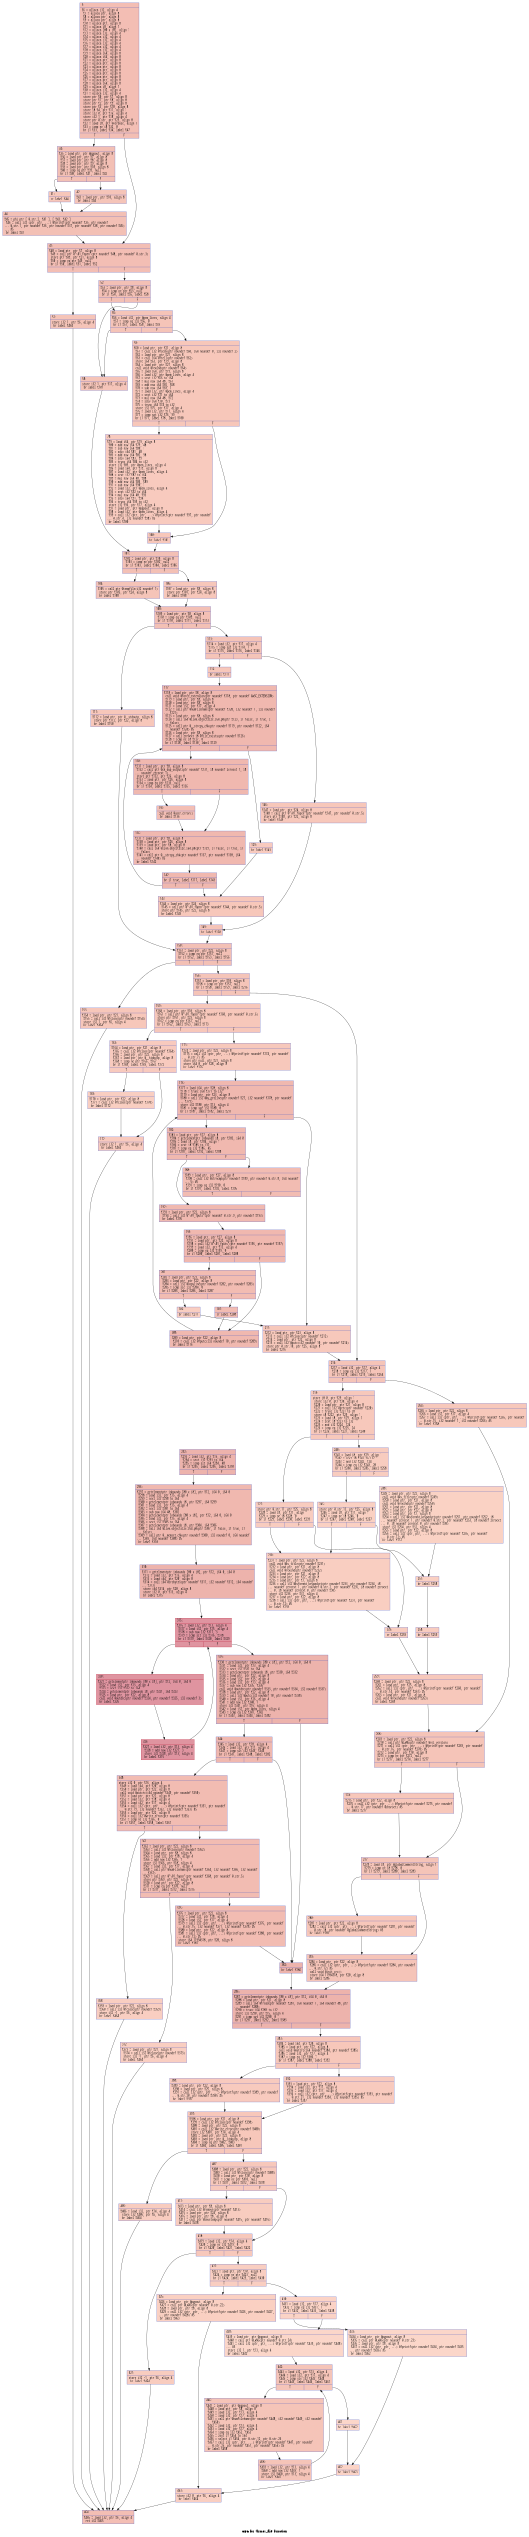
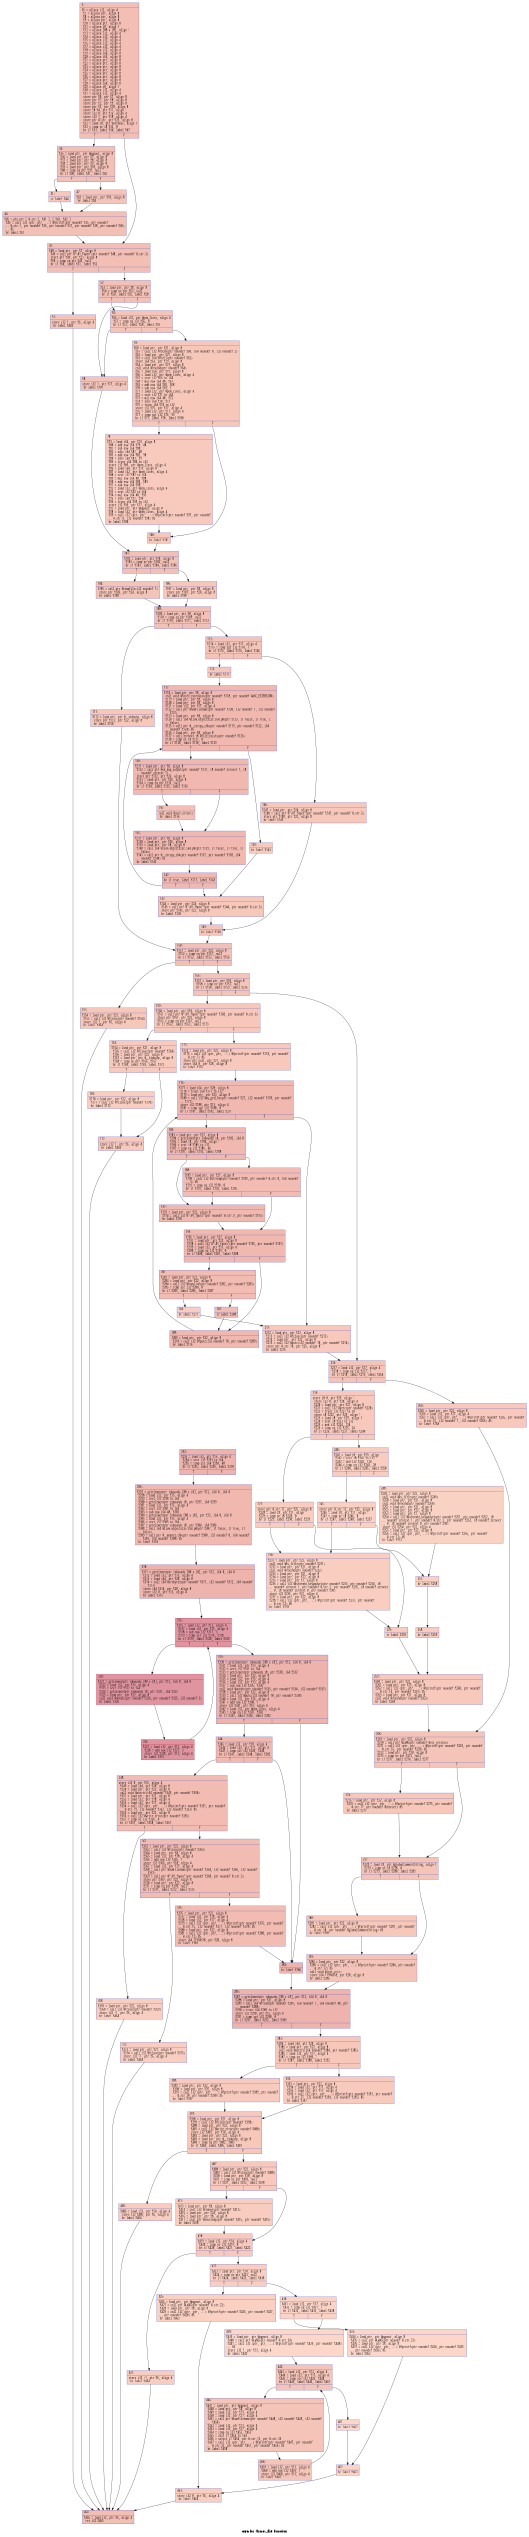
none -> (212, 1200)
none -> (271, 1214)
